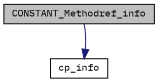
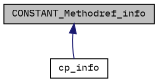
(86, 36) -> (73, 46)
